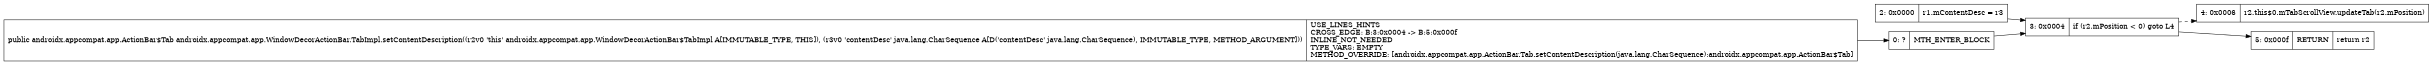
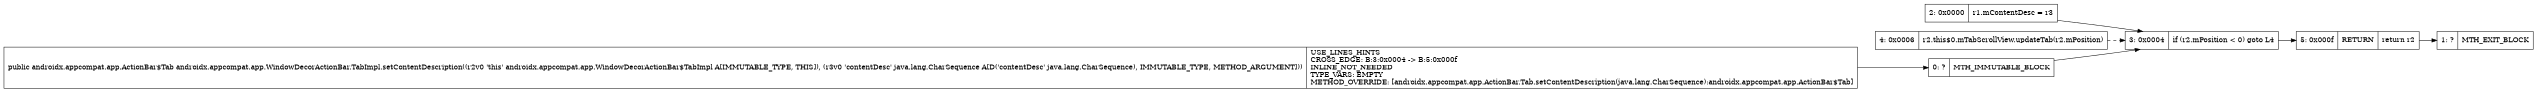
(2185, 22) -> (2114, 40)
(1952, 40) -> (2002, 67)
none -> (2485, 40)
